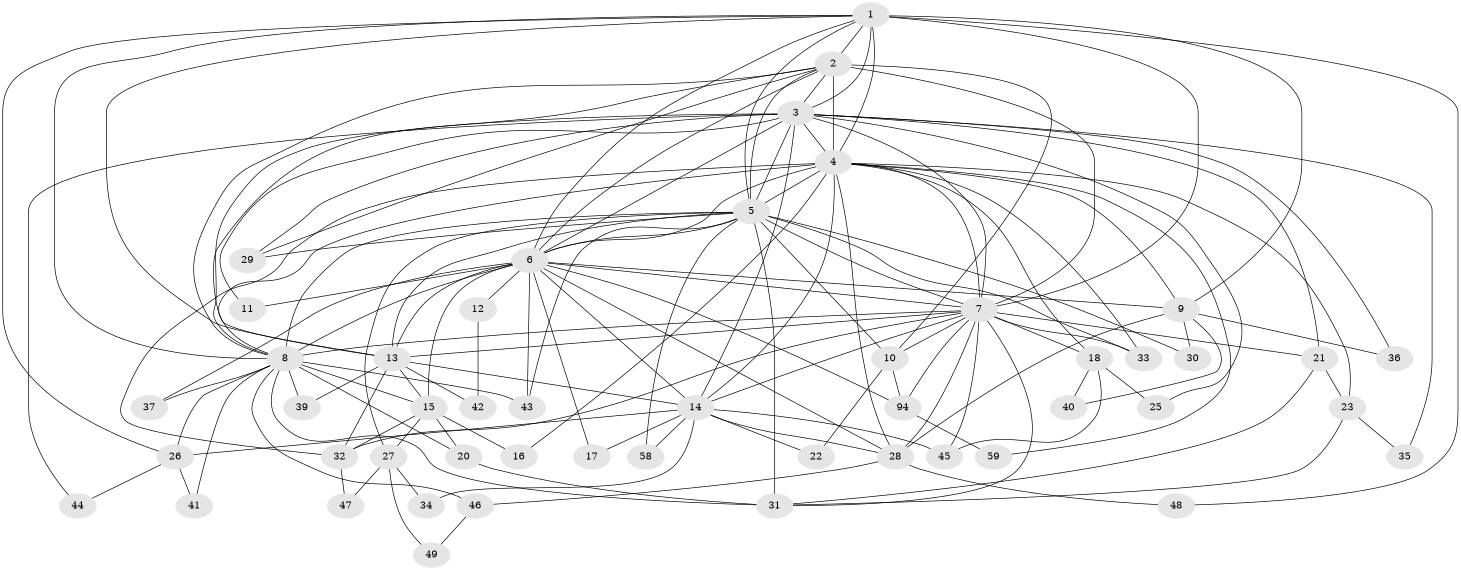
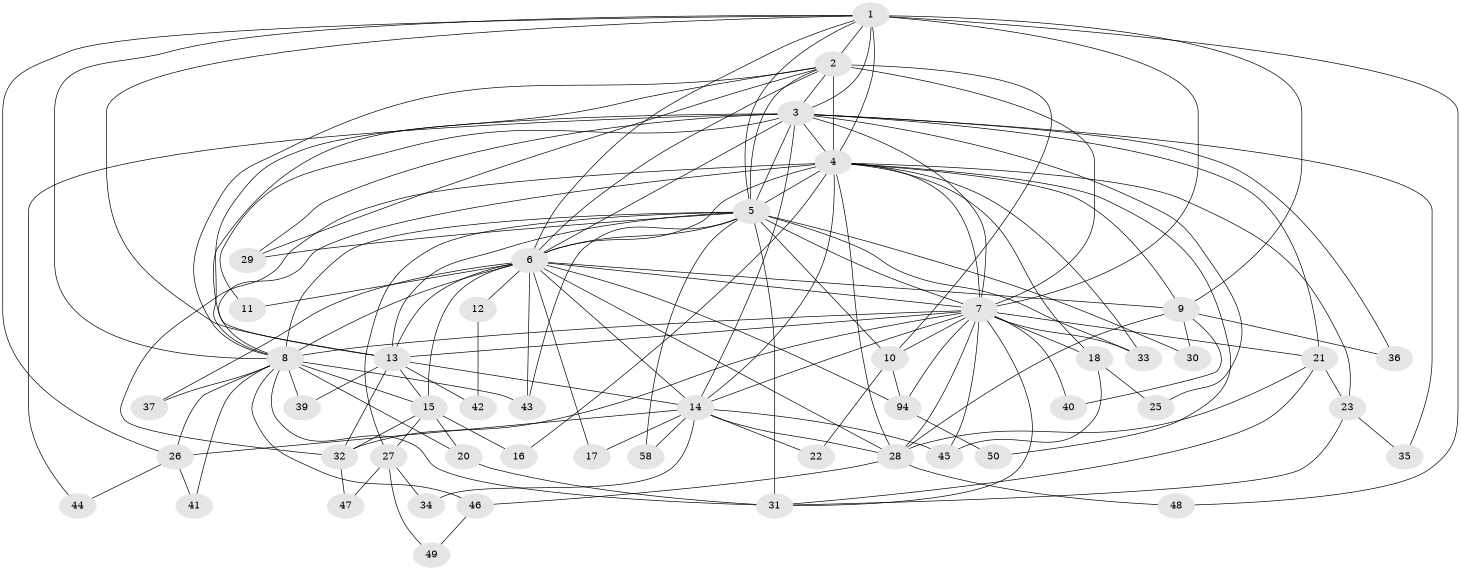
(1082, 383) -> (1041, 347)
none -> (1113, 431)
(994, 457) -> (994, 457)
